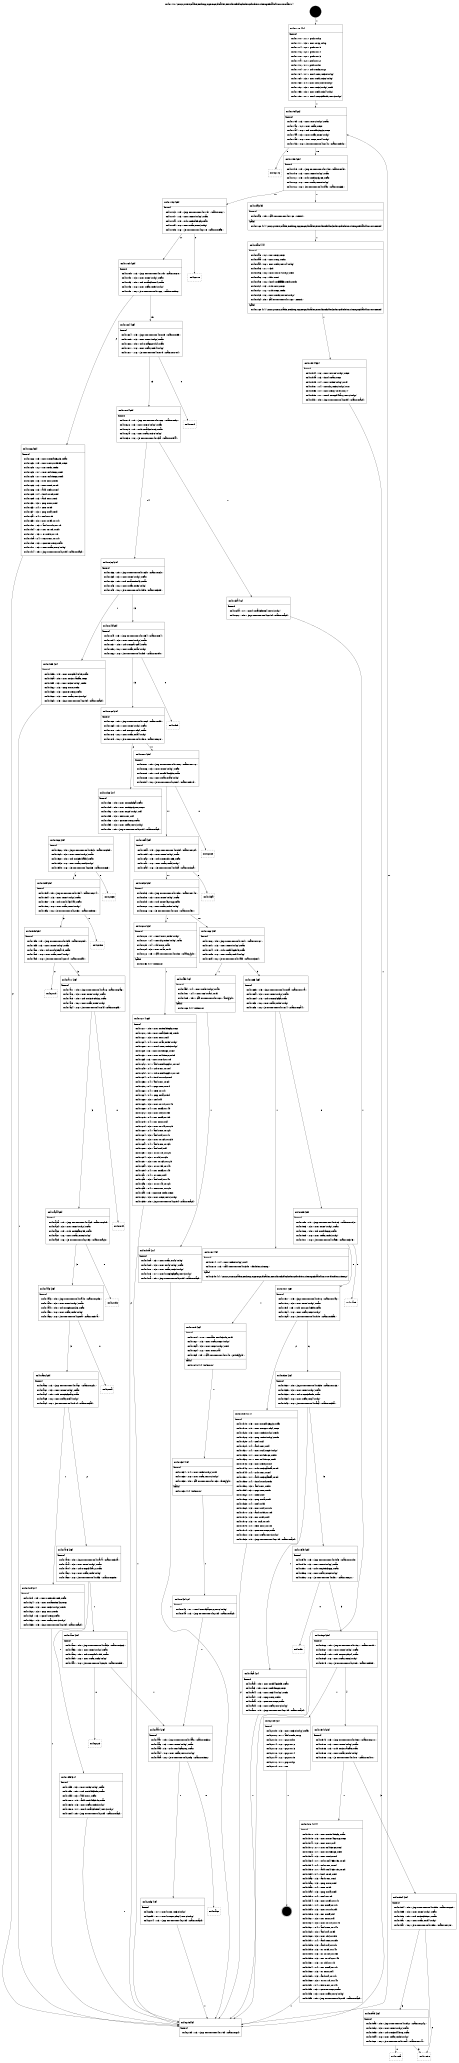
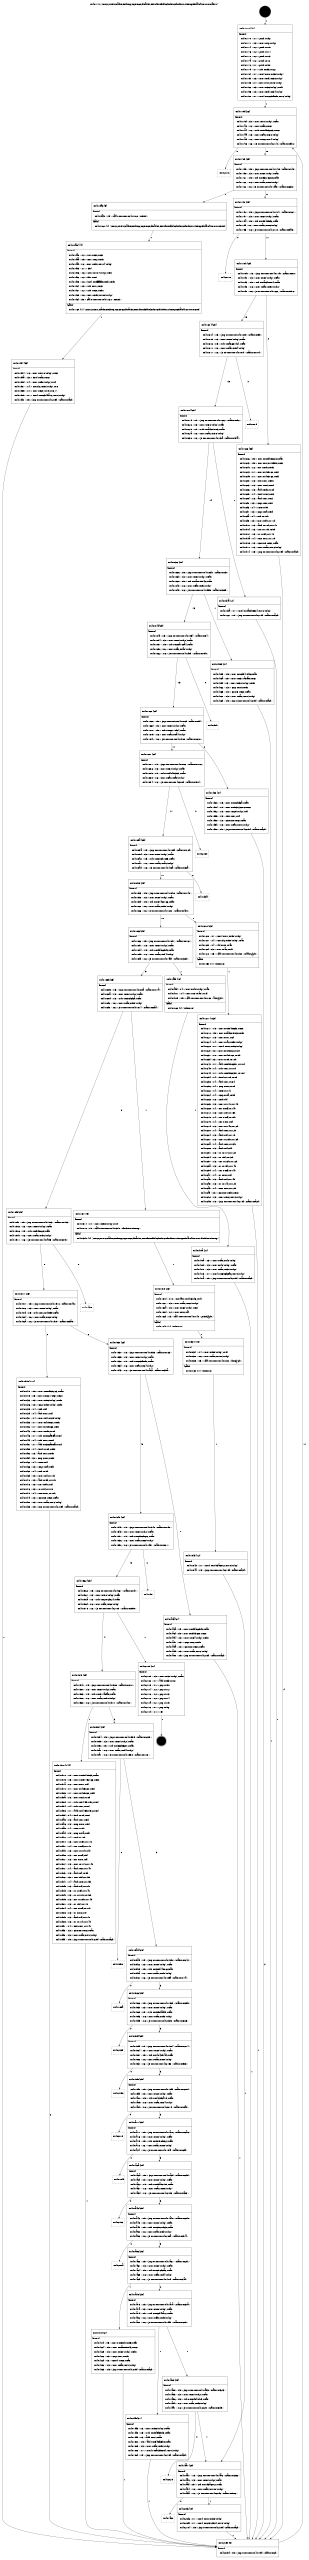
(416, 2049) -> (159, 1985)
